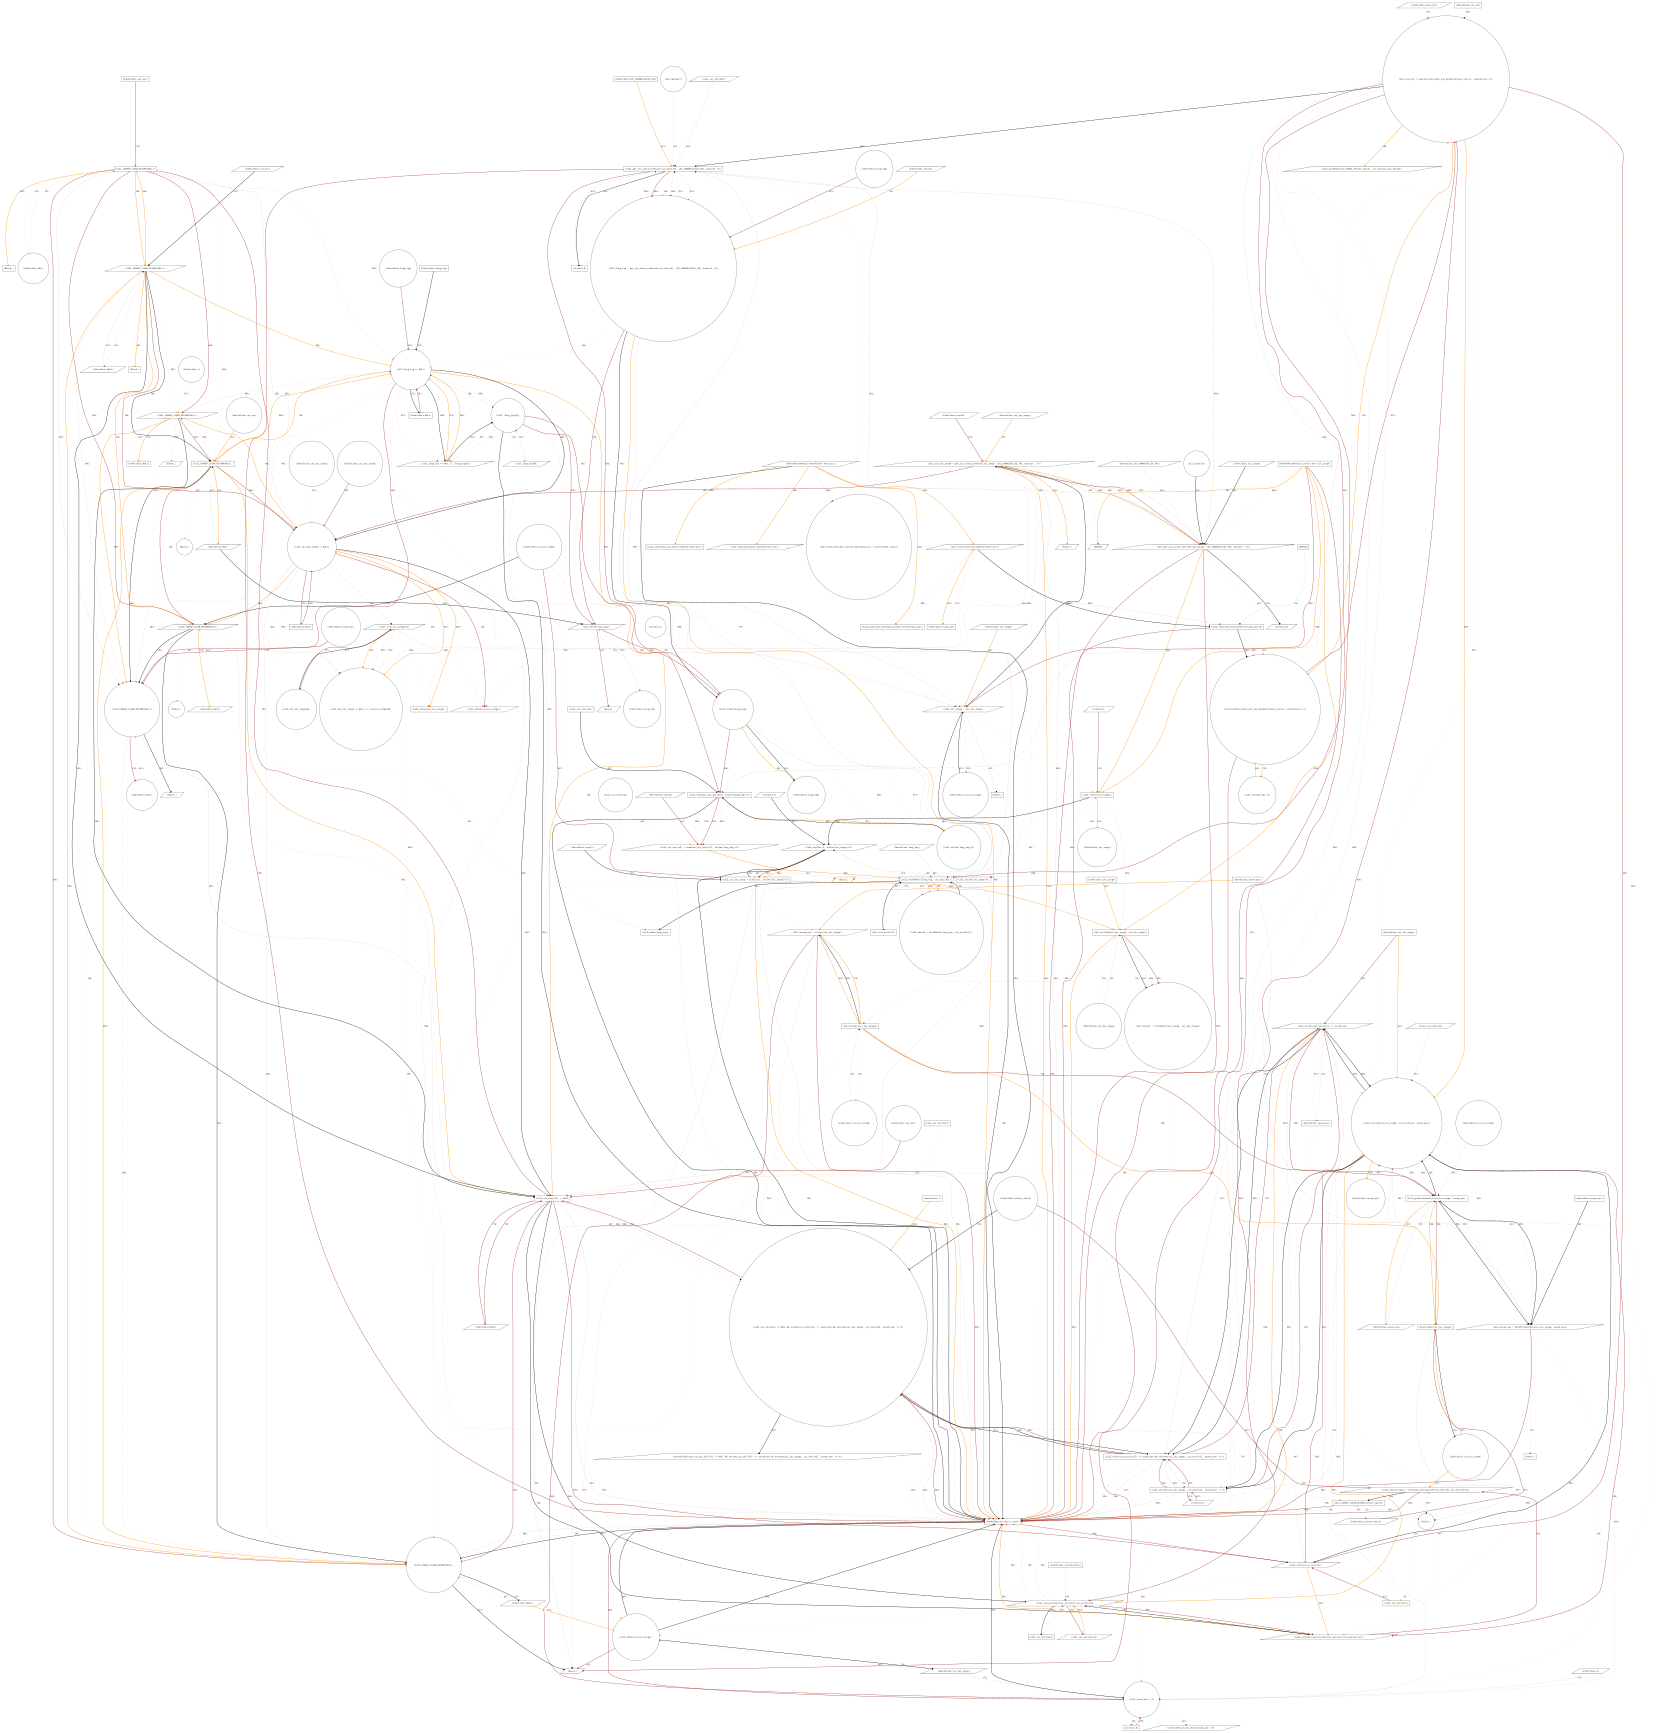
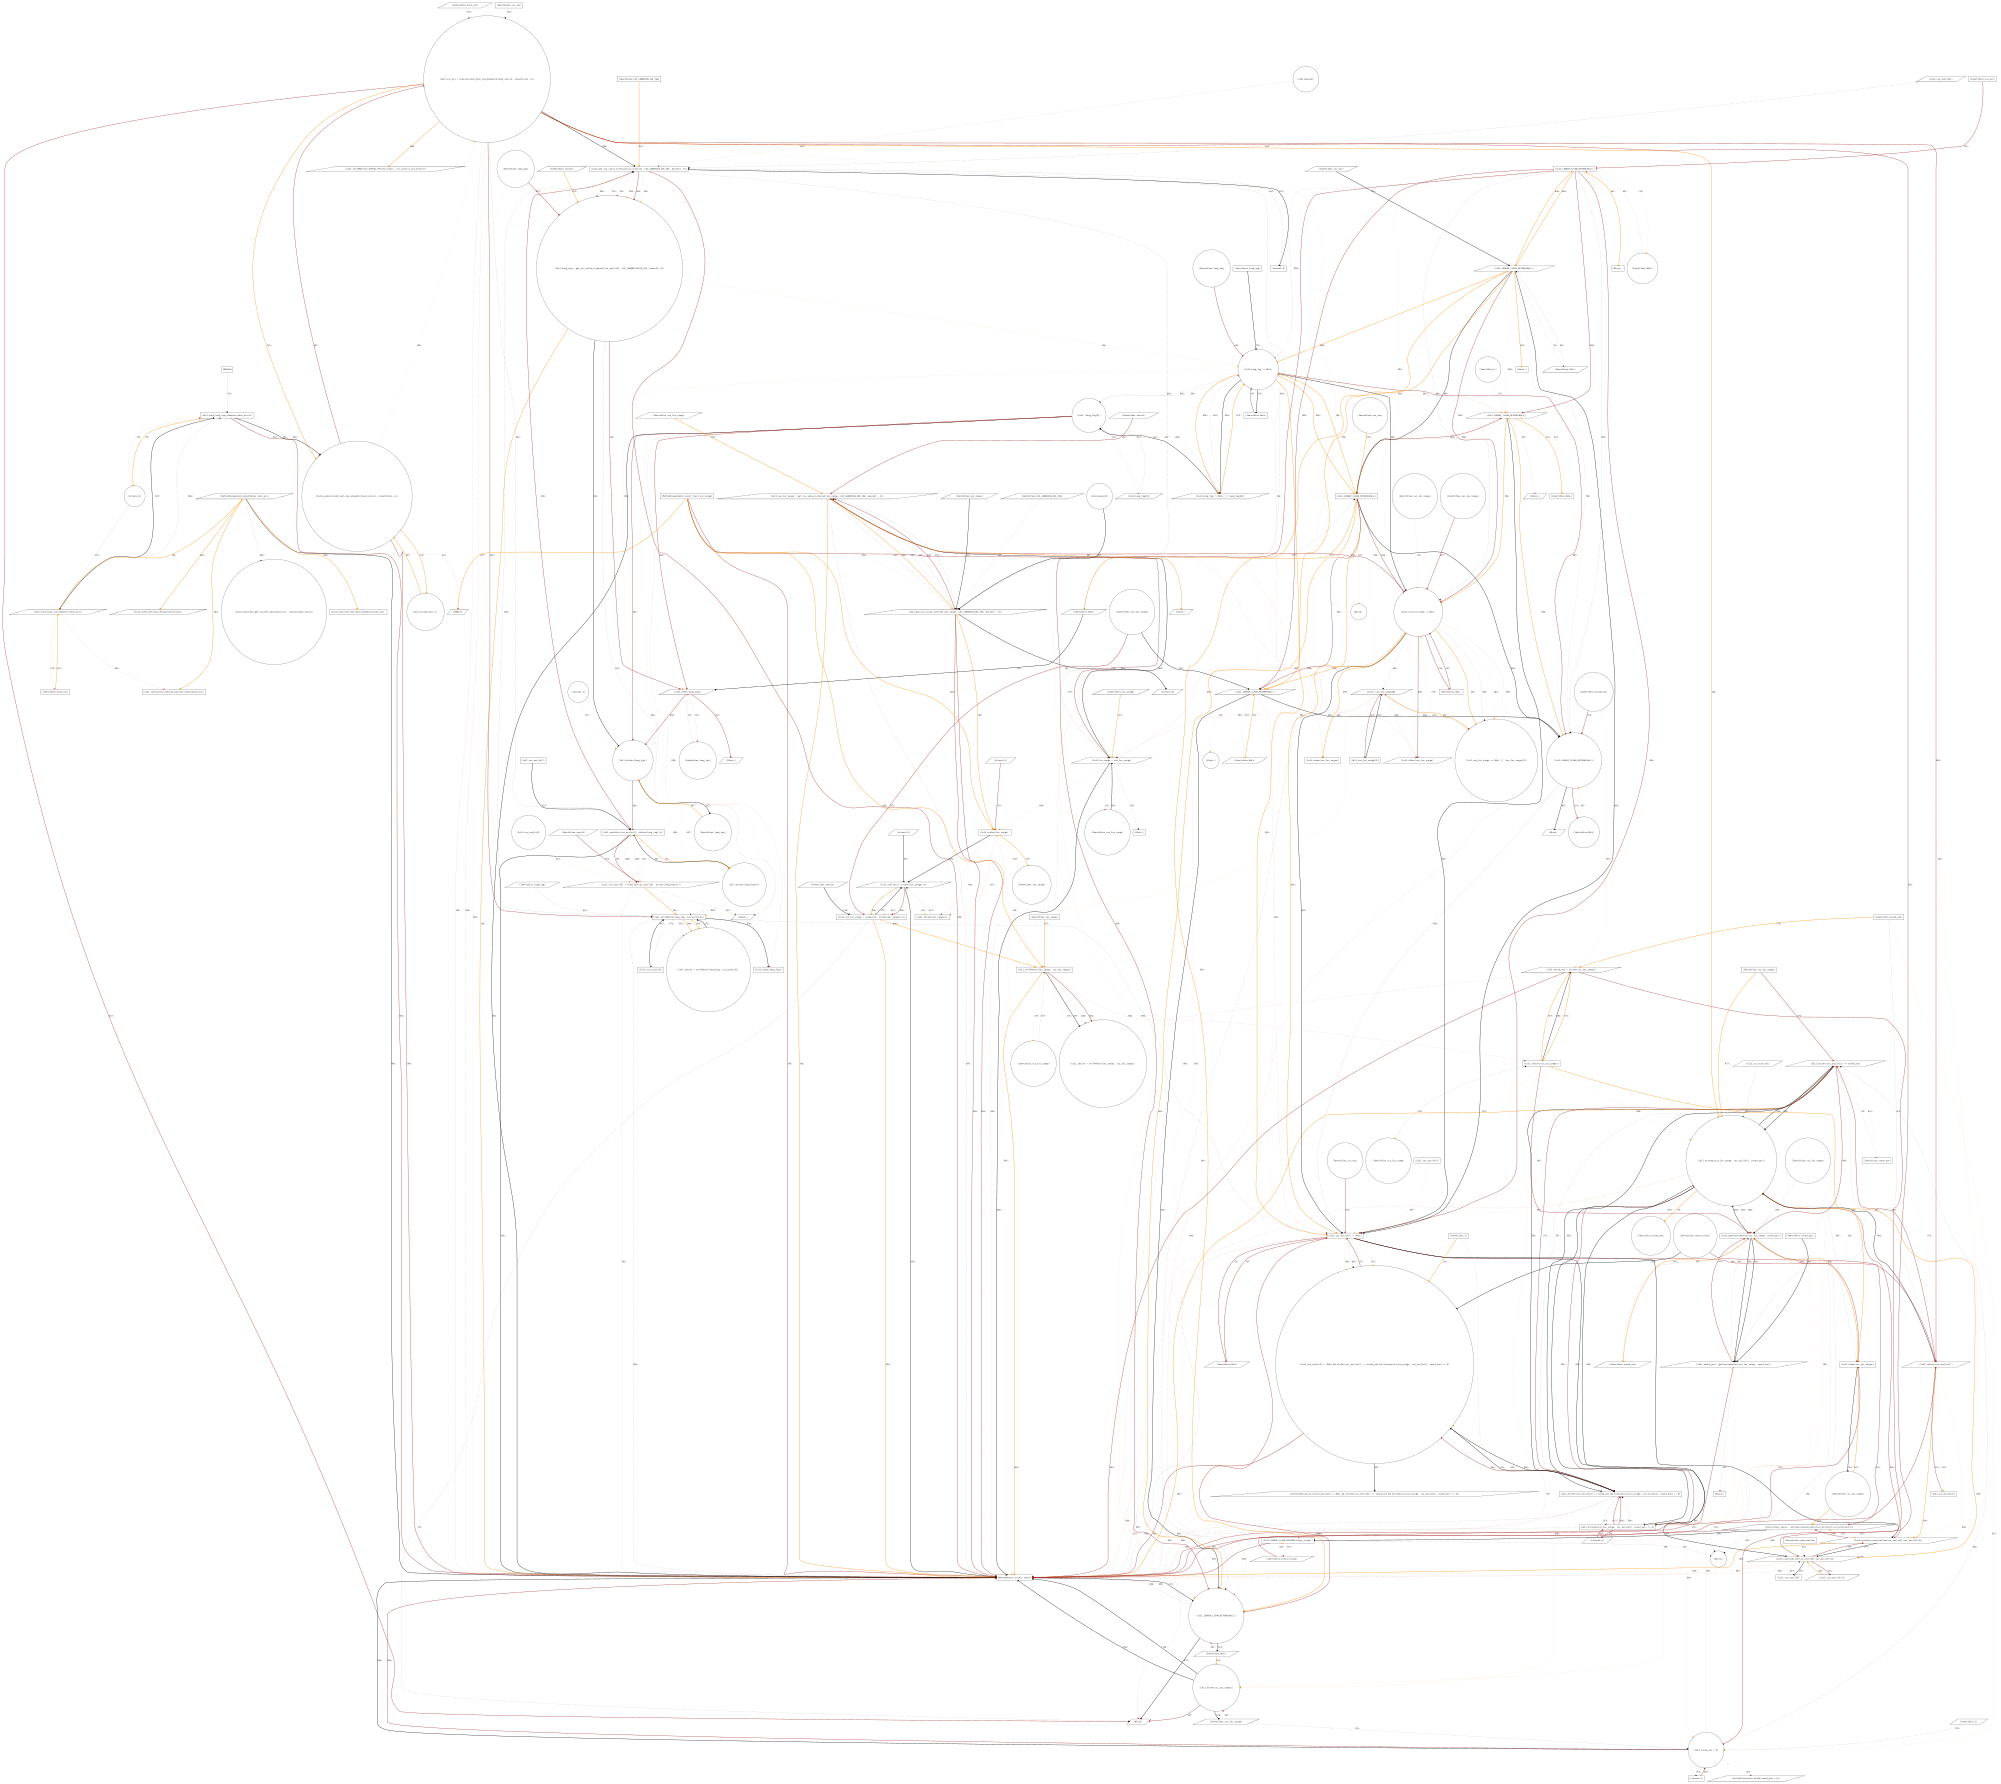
none -> (135, 496)
(296, 709) -> (1365, 761)
(921, 775) -> (711, 909)
(1490, 1260) -> (1712, 1296)
(1154, 1543) -> (1785, 1521)
